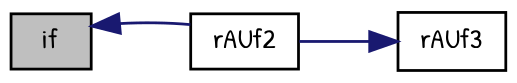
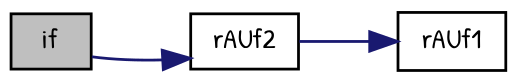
(155, 23) -> (127, 60)
(452, 41) -> (452, 41)
